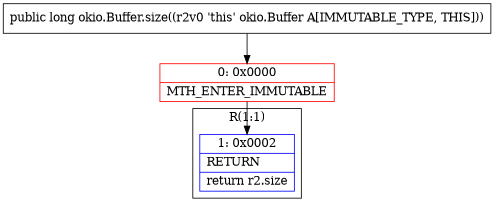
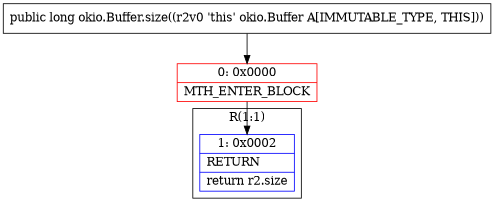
(247, 92) -> (247, 92)
